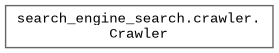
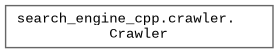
(139, 27) -> (139, 27)
